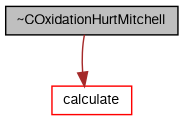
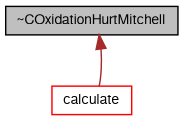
(82, 53) -> (101, 68)
